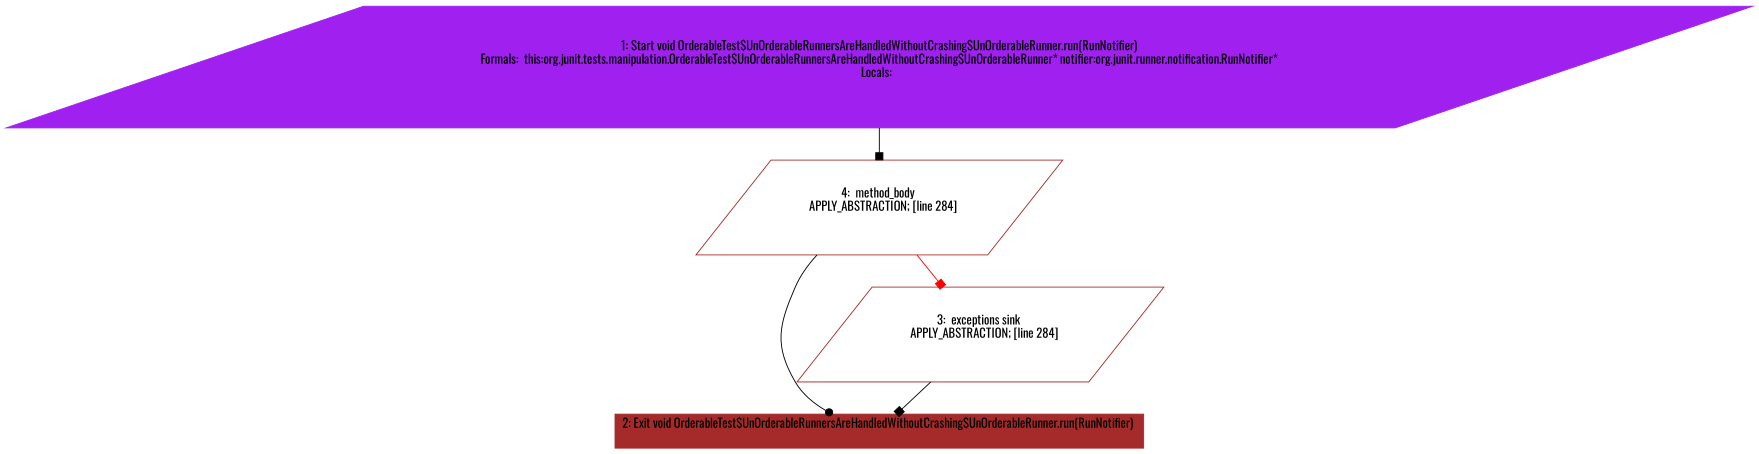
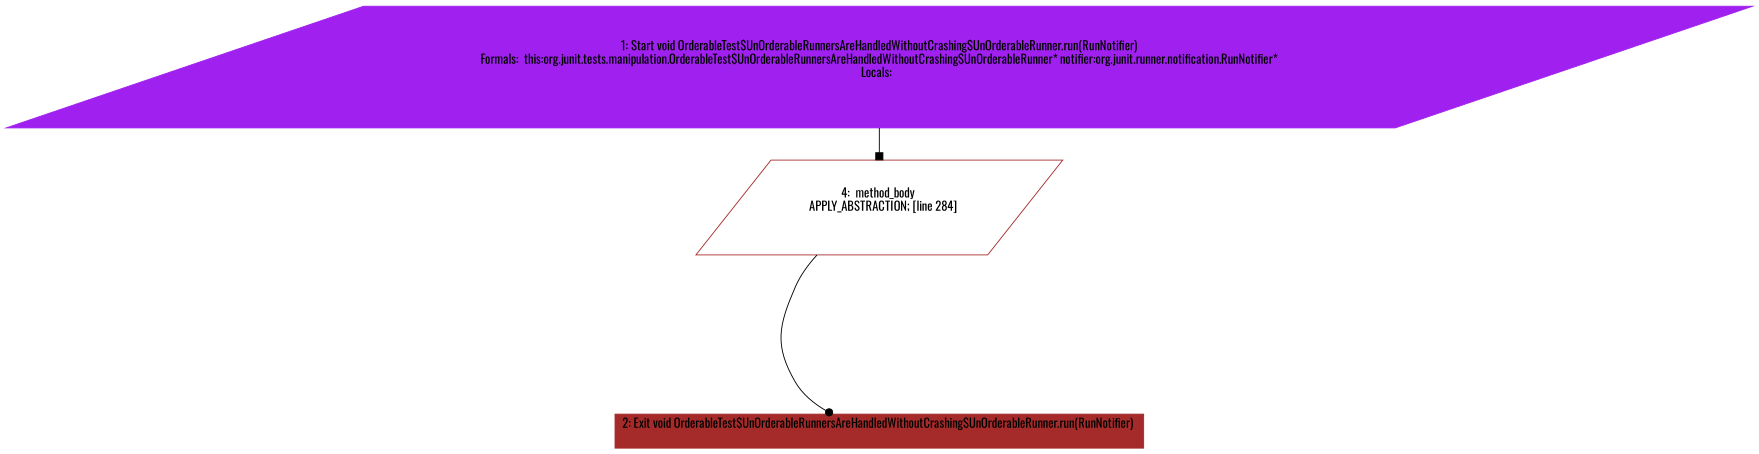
(980, 335) -> none
